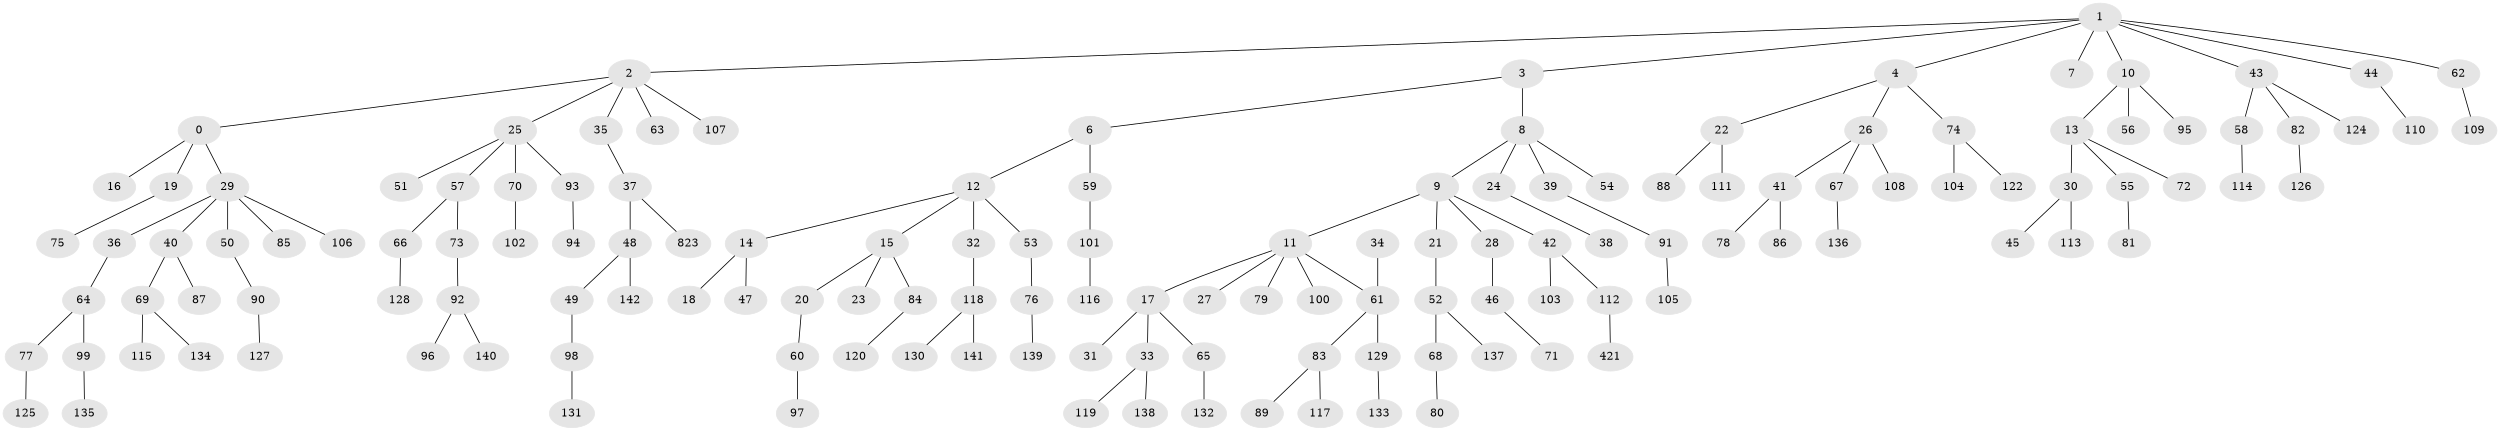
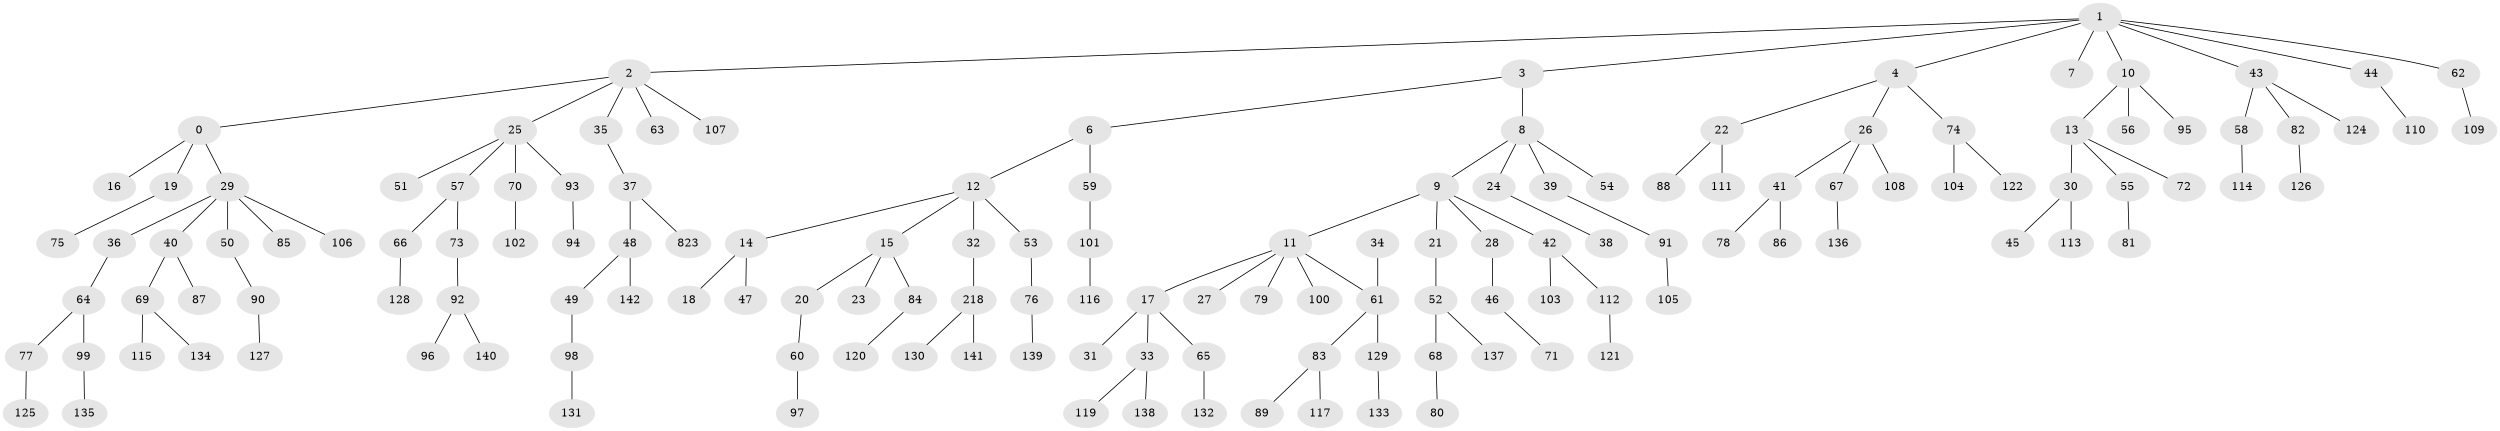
(974, 300) -> (974, 300)
(1610, 357) -> (1610, 357)
